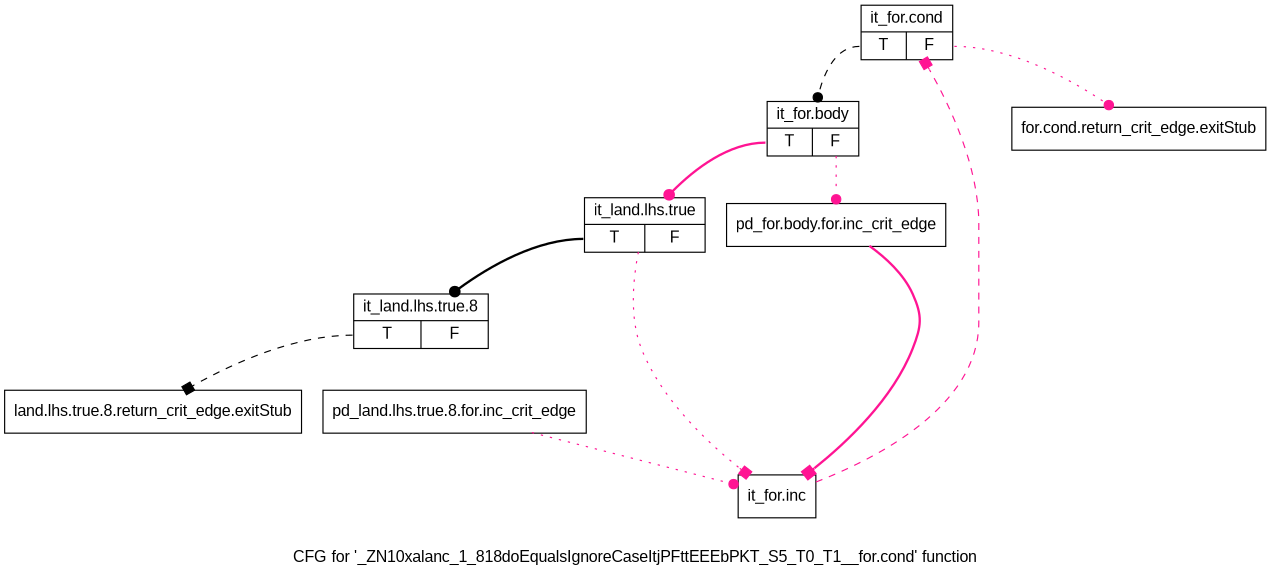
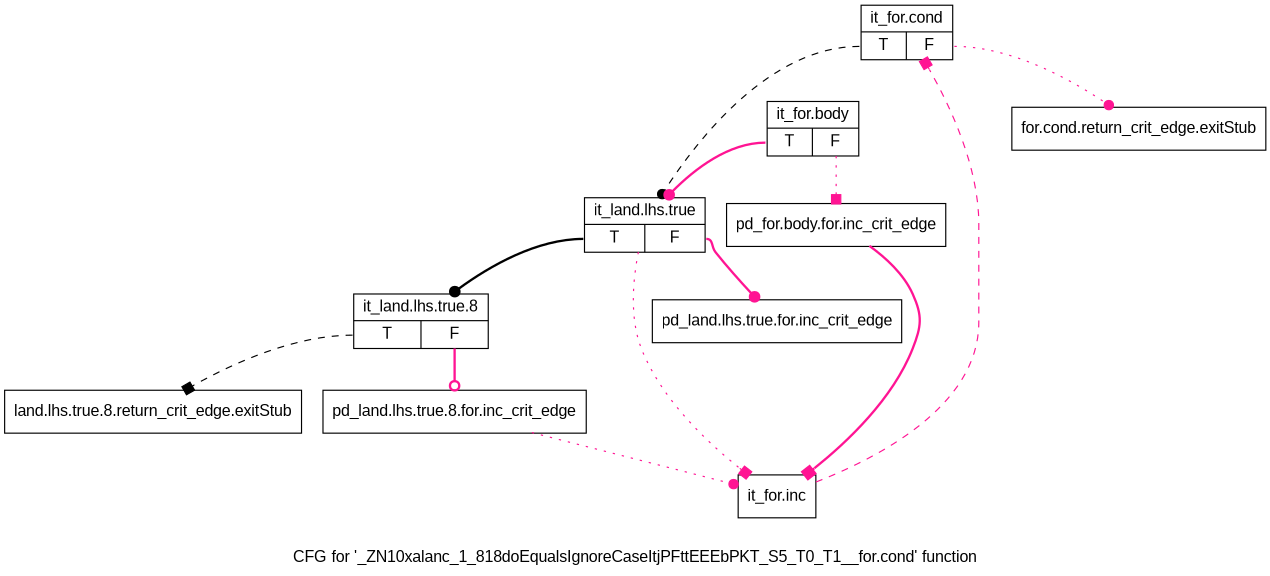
(832, 63) -> (746, 95)
(836, 174) -> (836, 174)
none -> (777, 321)
none -> (455, 365)
